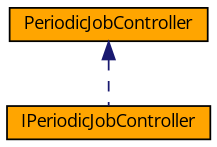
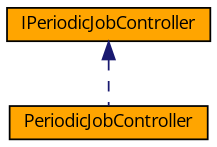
(109, 83) -> (109, 83)
